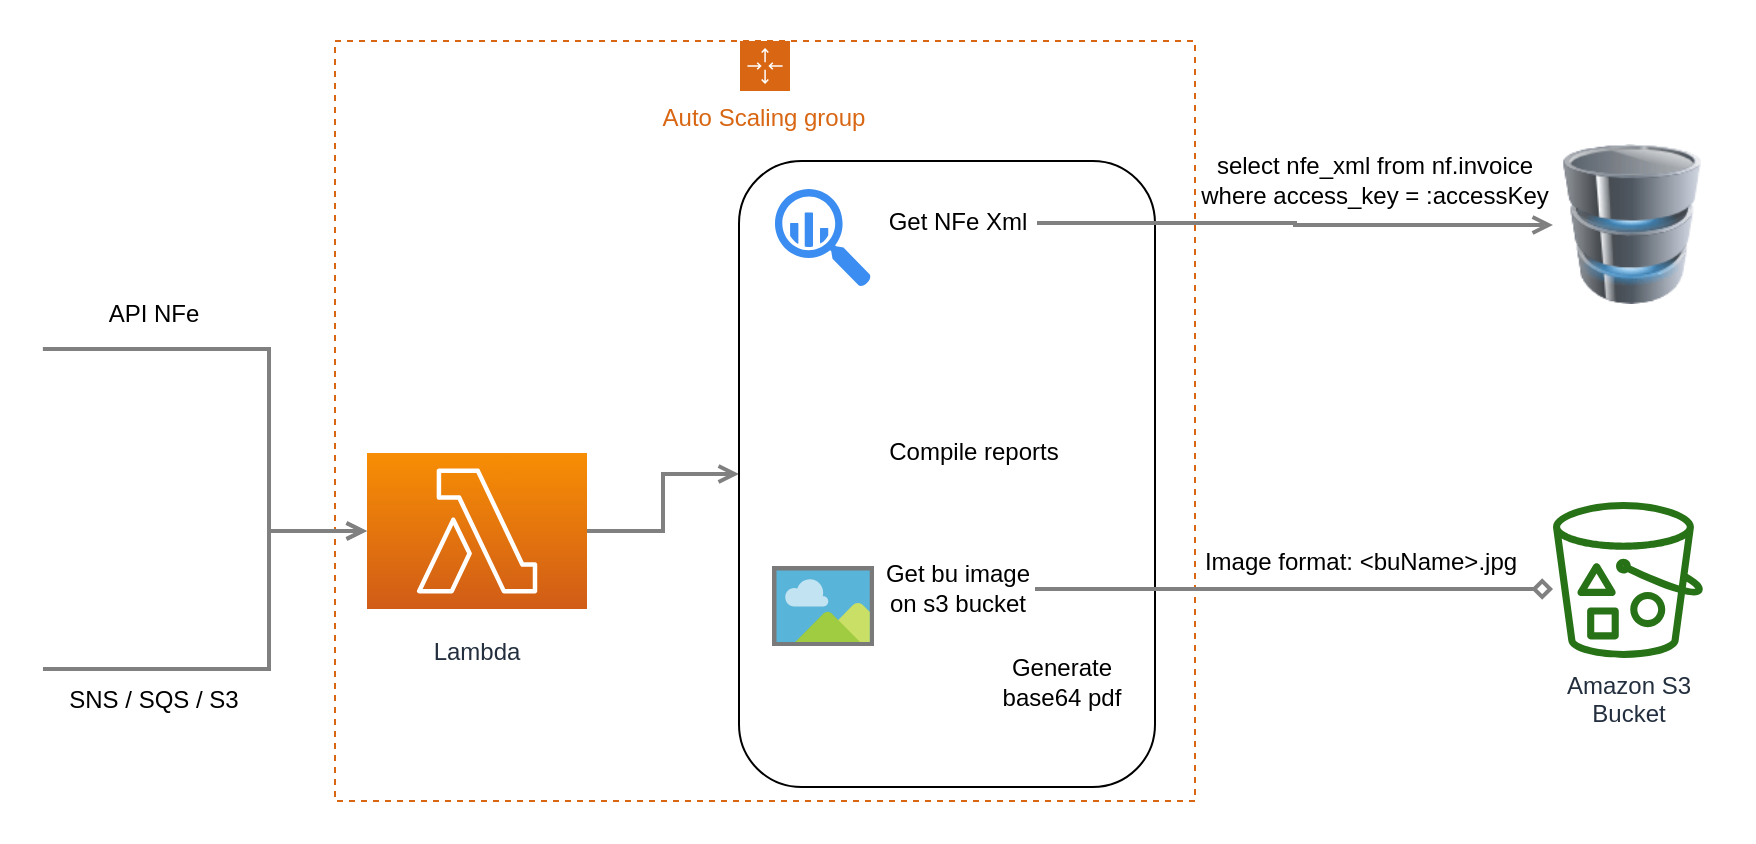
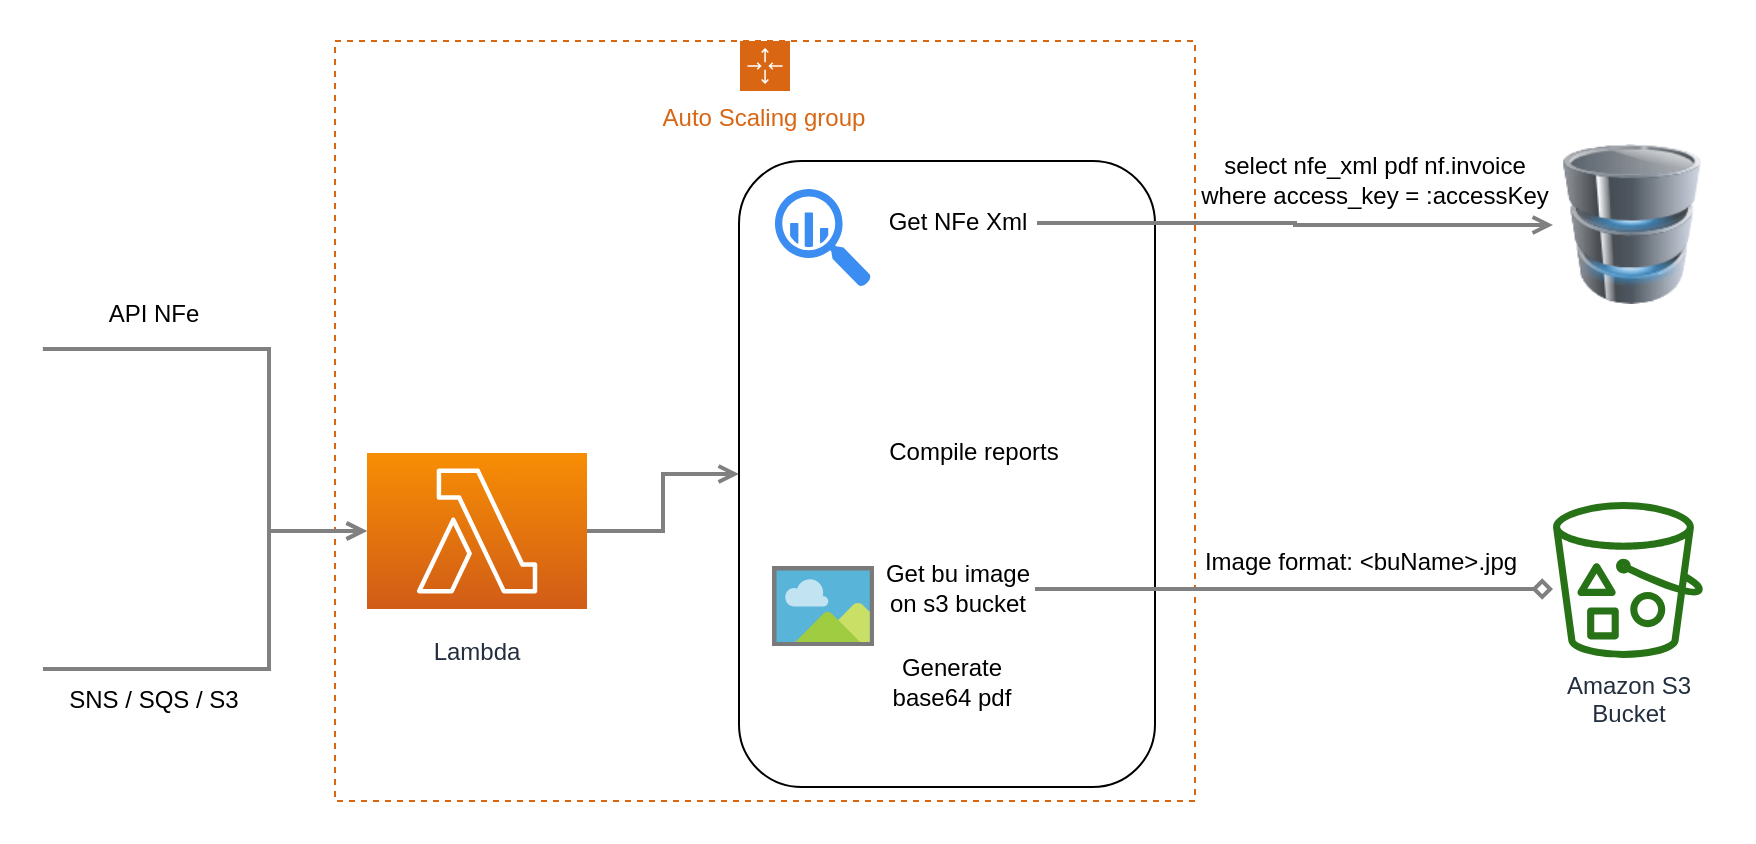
(1376, 181) -> (1376, 181)
(1063, 682) -> (953, 682)
